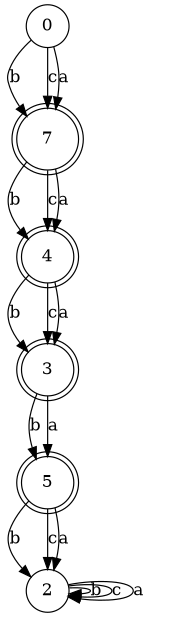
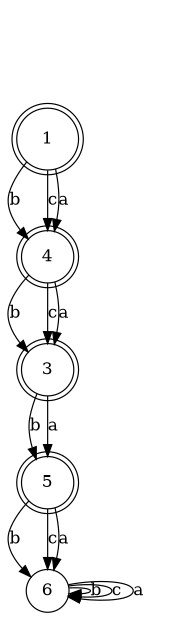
(48, 26) -> none
(48, 139) -> (48, 139)
(48, 591) -> (48, 591)
